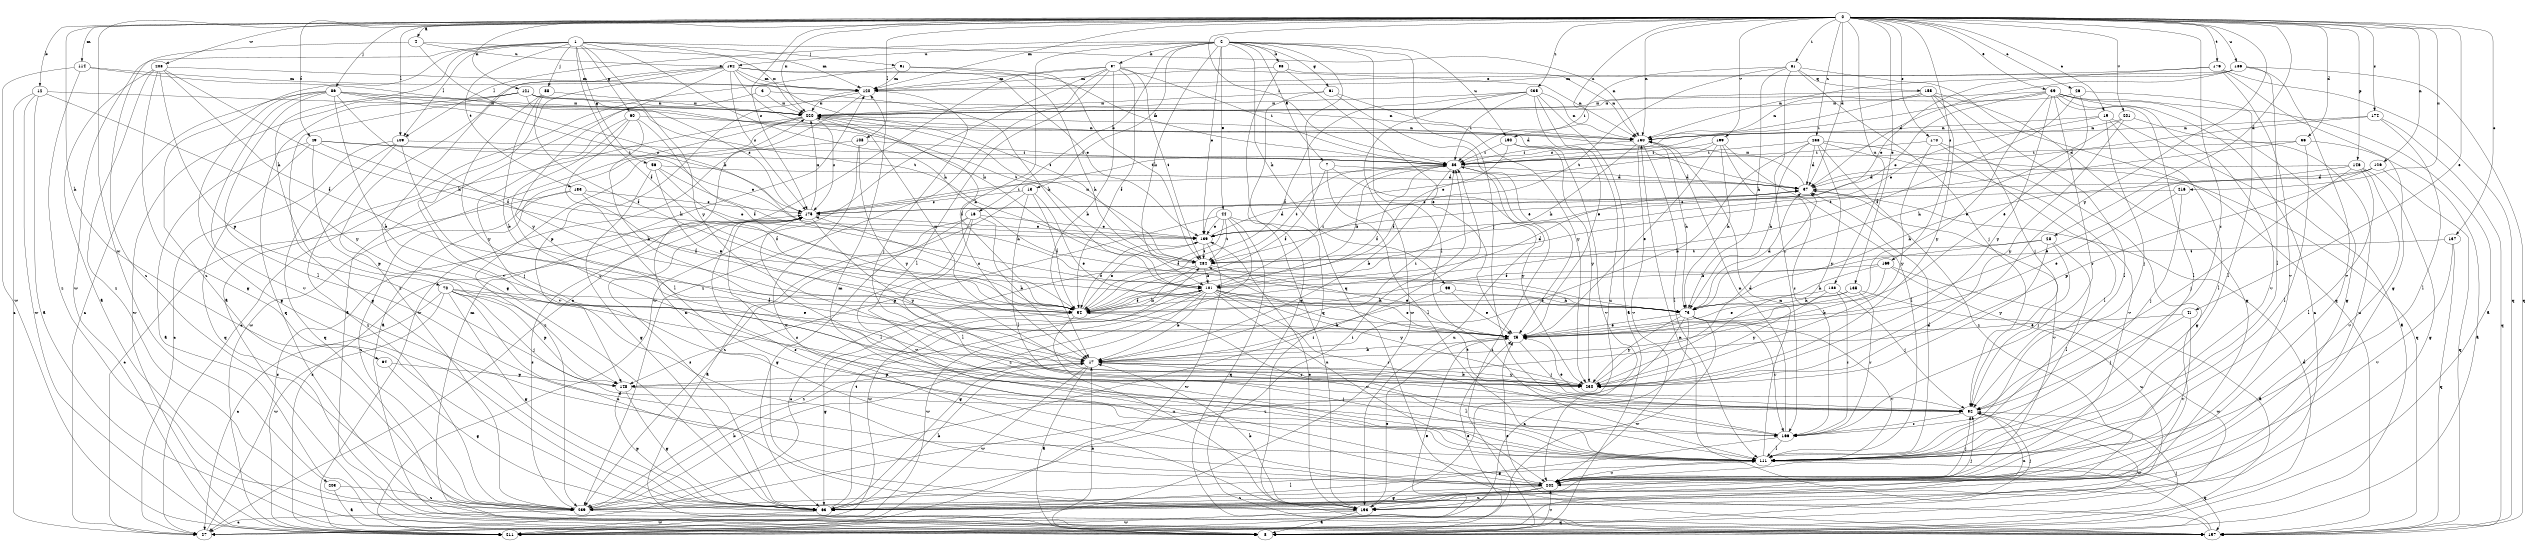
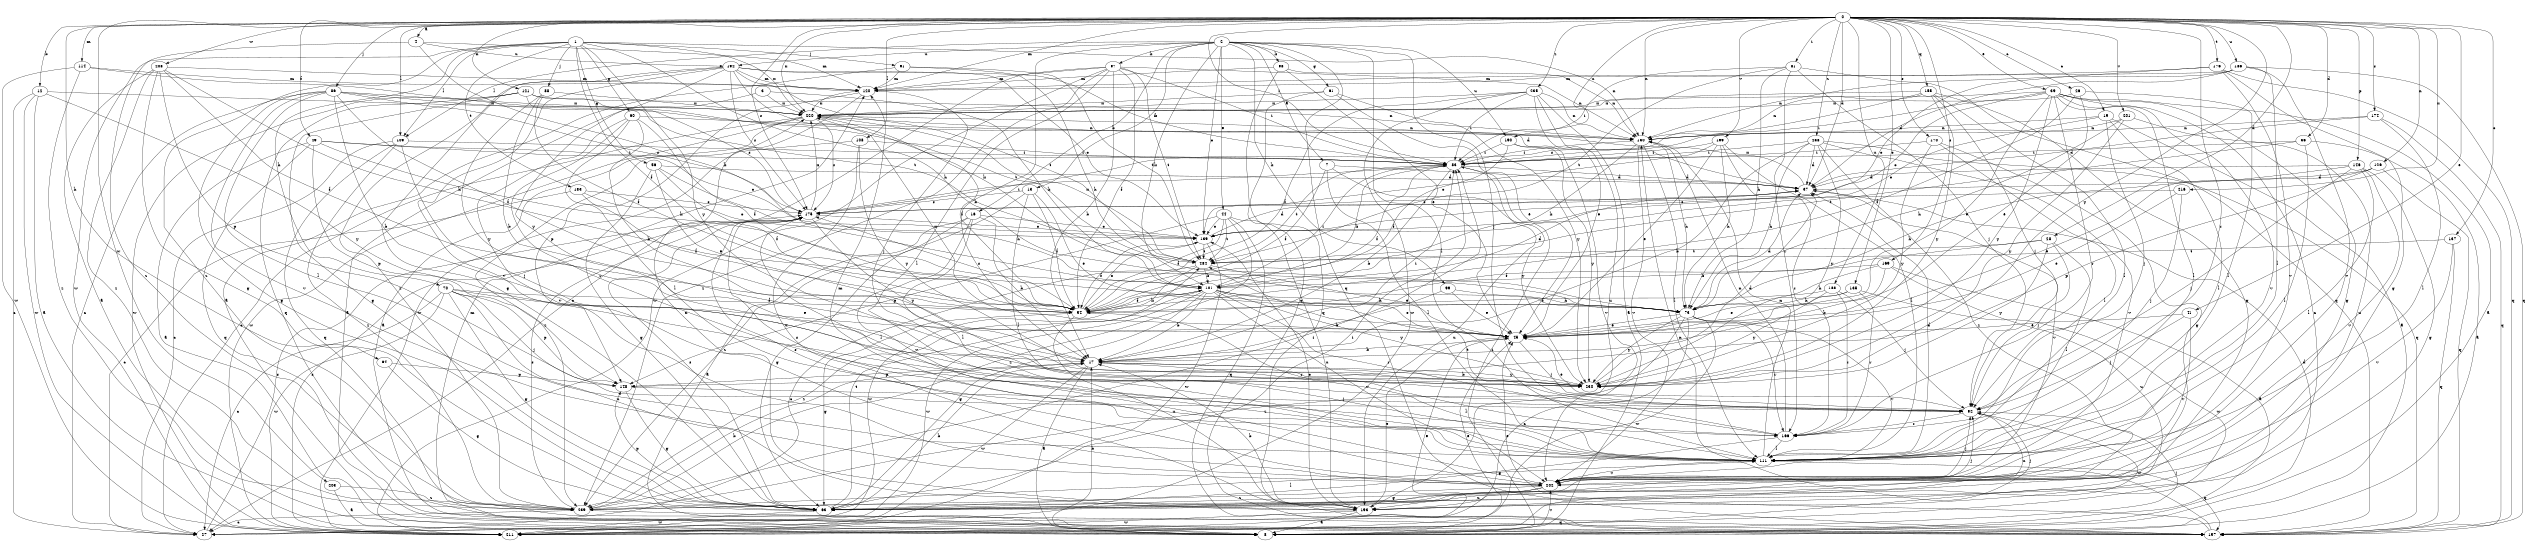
(1488, 79) -> (1488, 79)
(1853, 87) -> (1907, 29)
(619, 103) -> none
(360, 332) -> none
